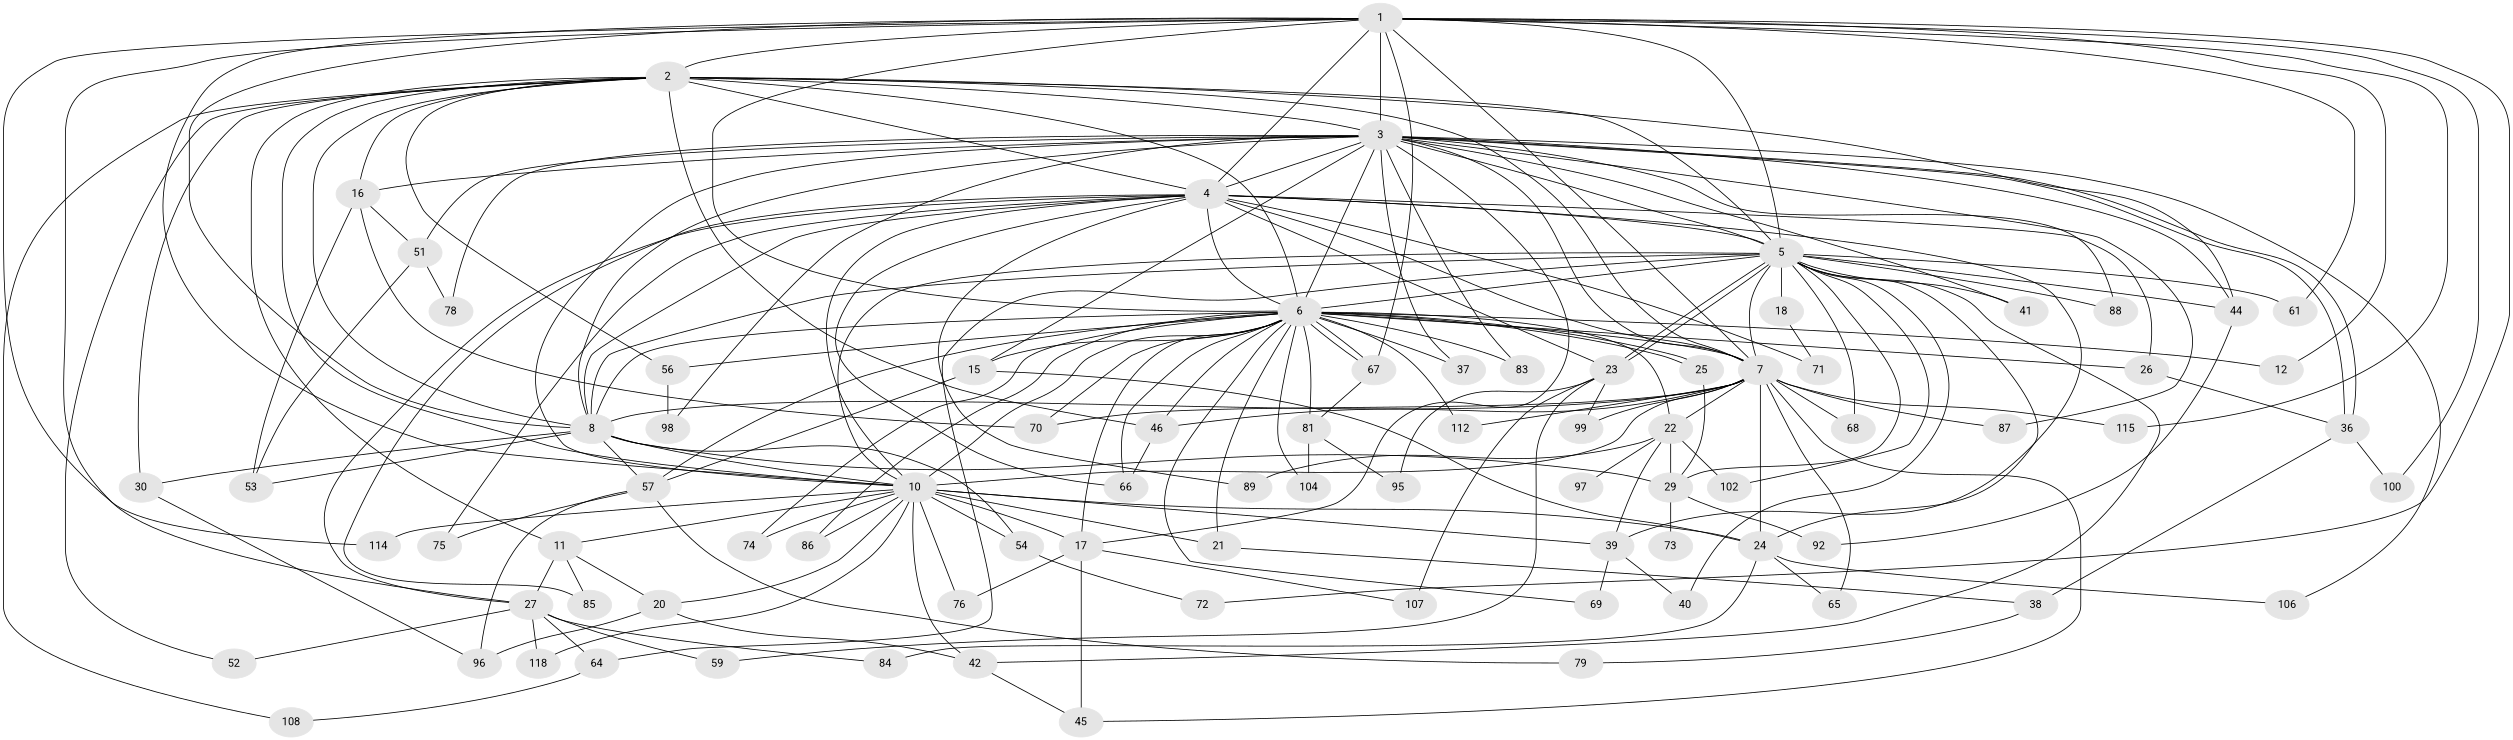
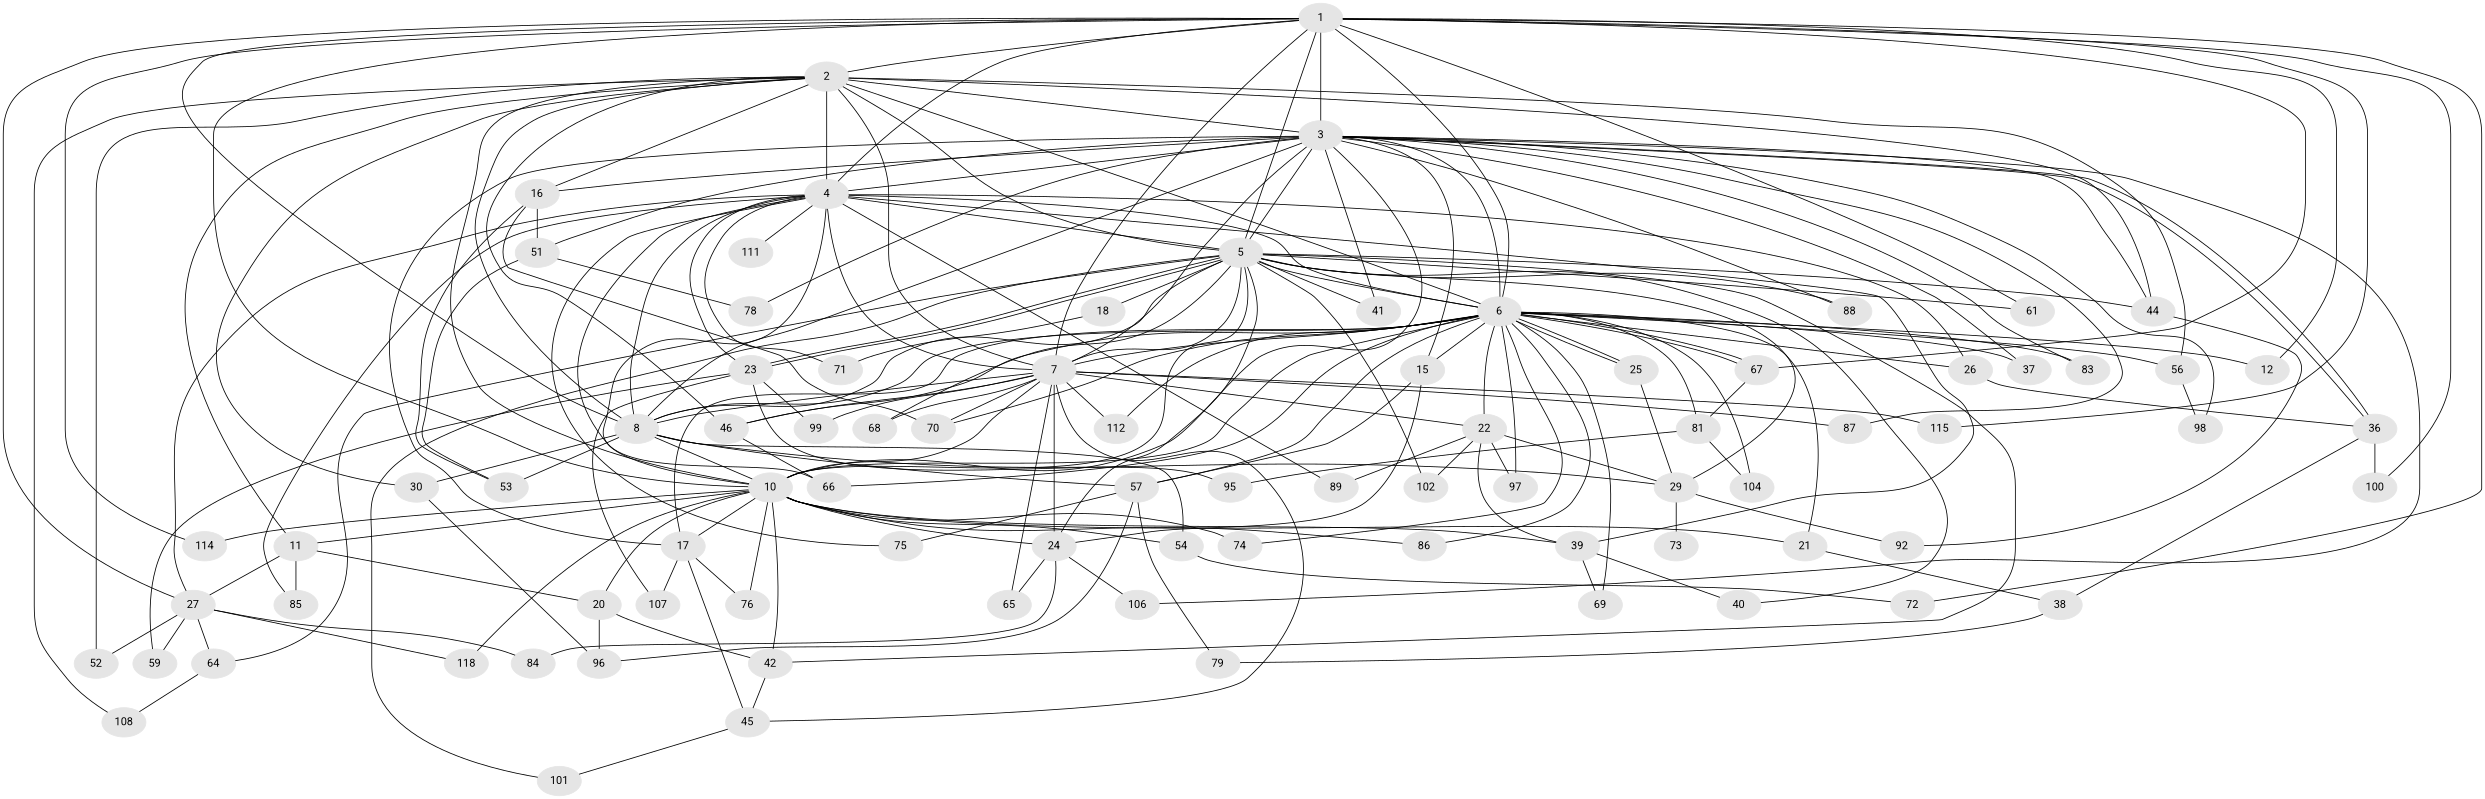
none -> (751, 253)
none -> (1513, 403)
none -> (559, 781)
